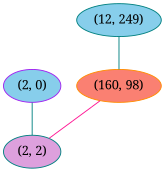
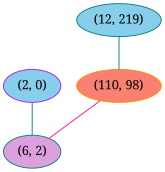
(119, 20) -> (119, 20)
(119, 86) -> (119, 86)
(32, 152) -> (32, 152)
